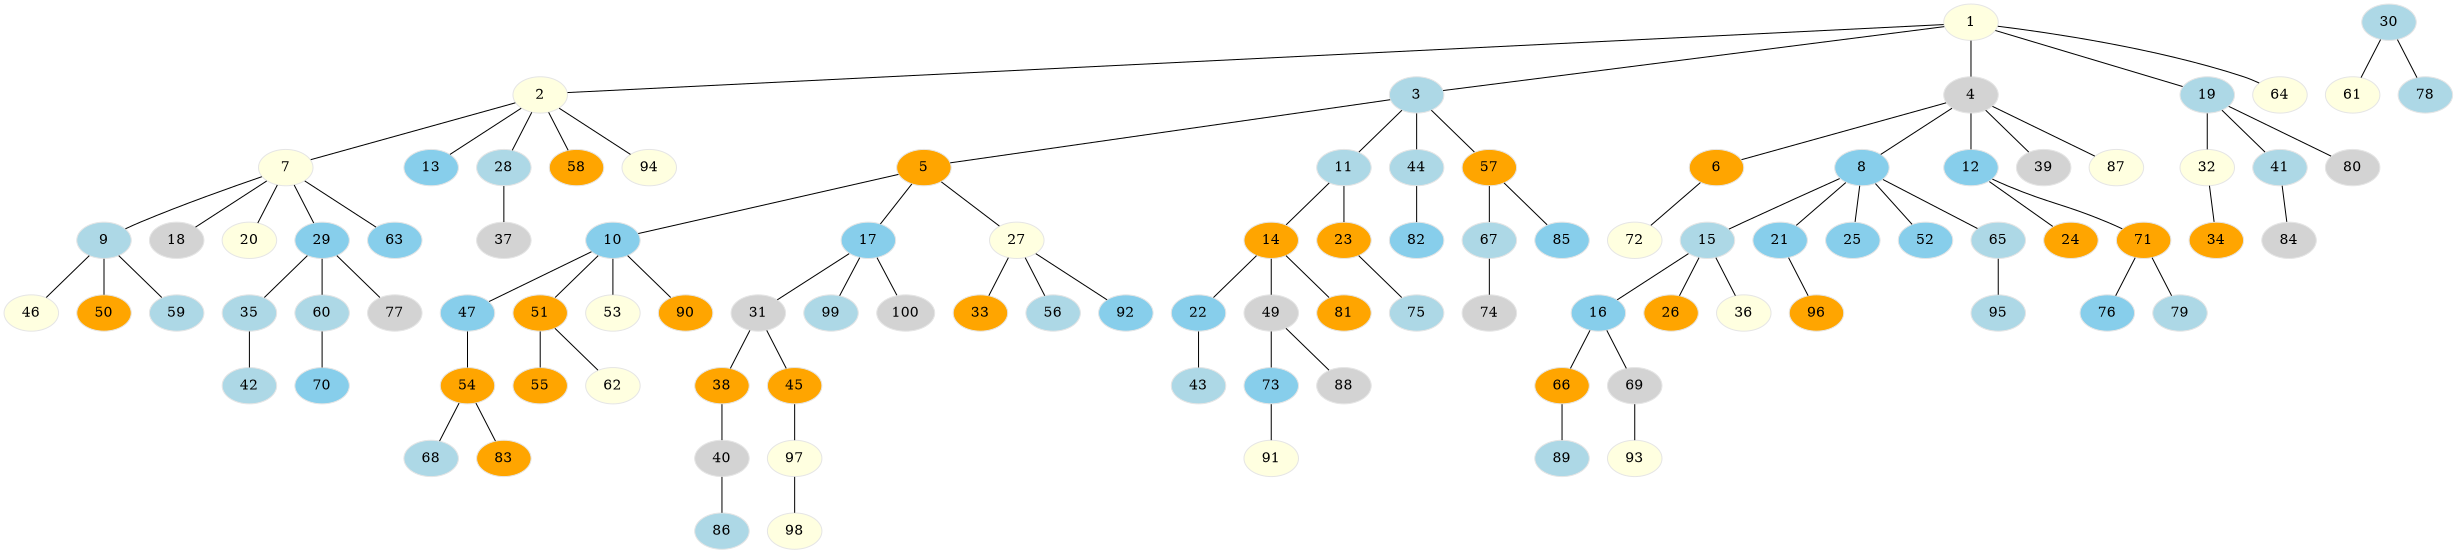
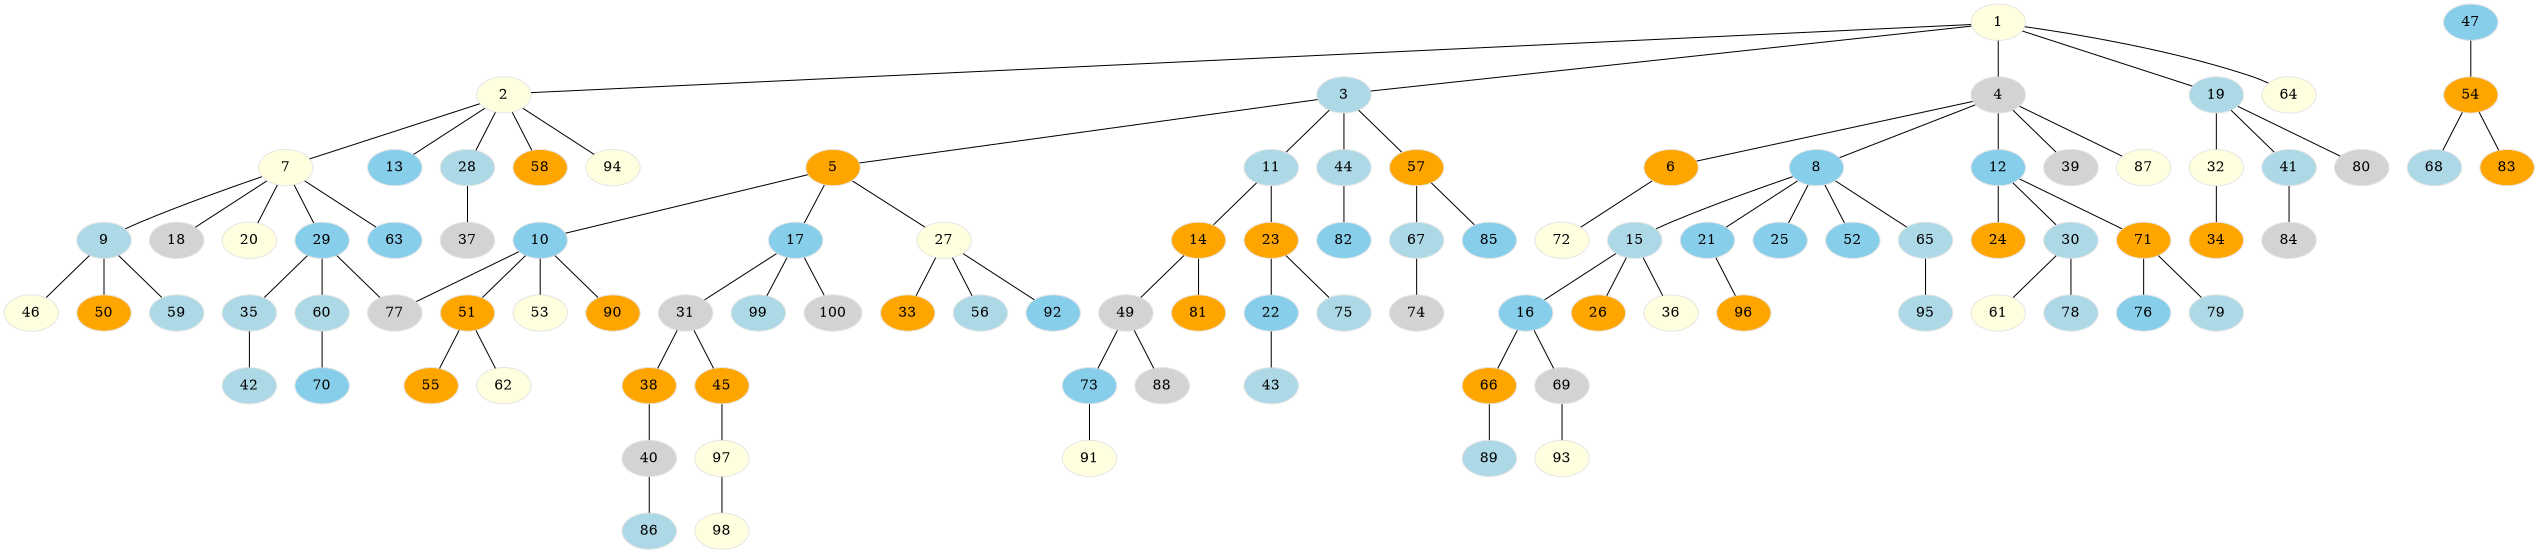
none -> (2034, 204)
(540, 277) -> (468, 277)
(1235, 277) -> (1271, 277)
